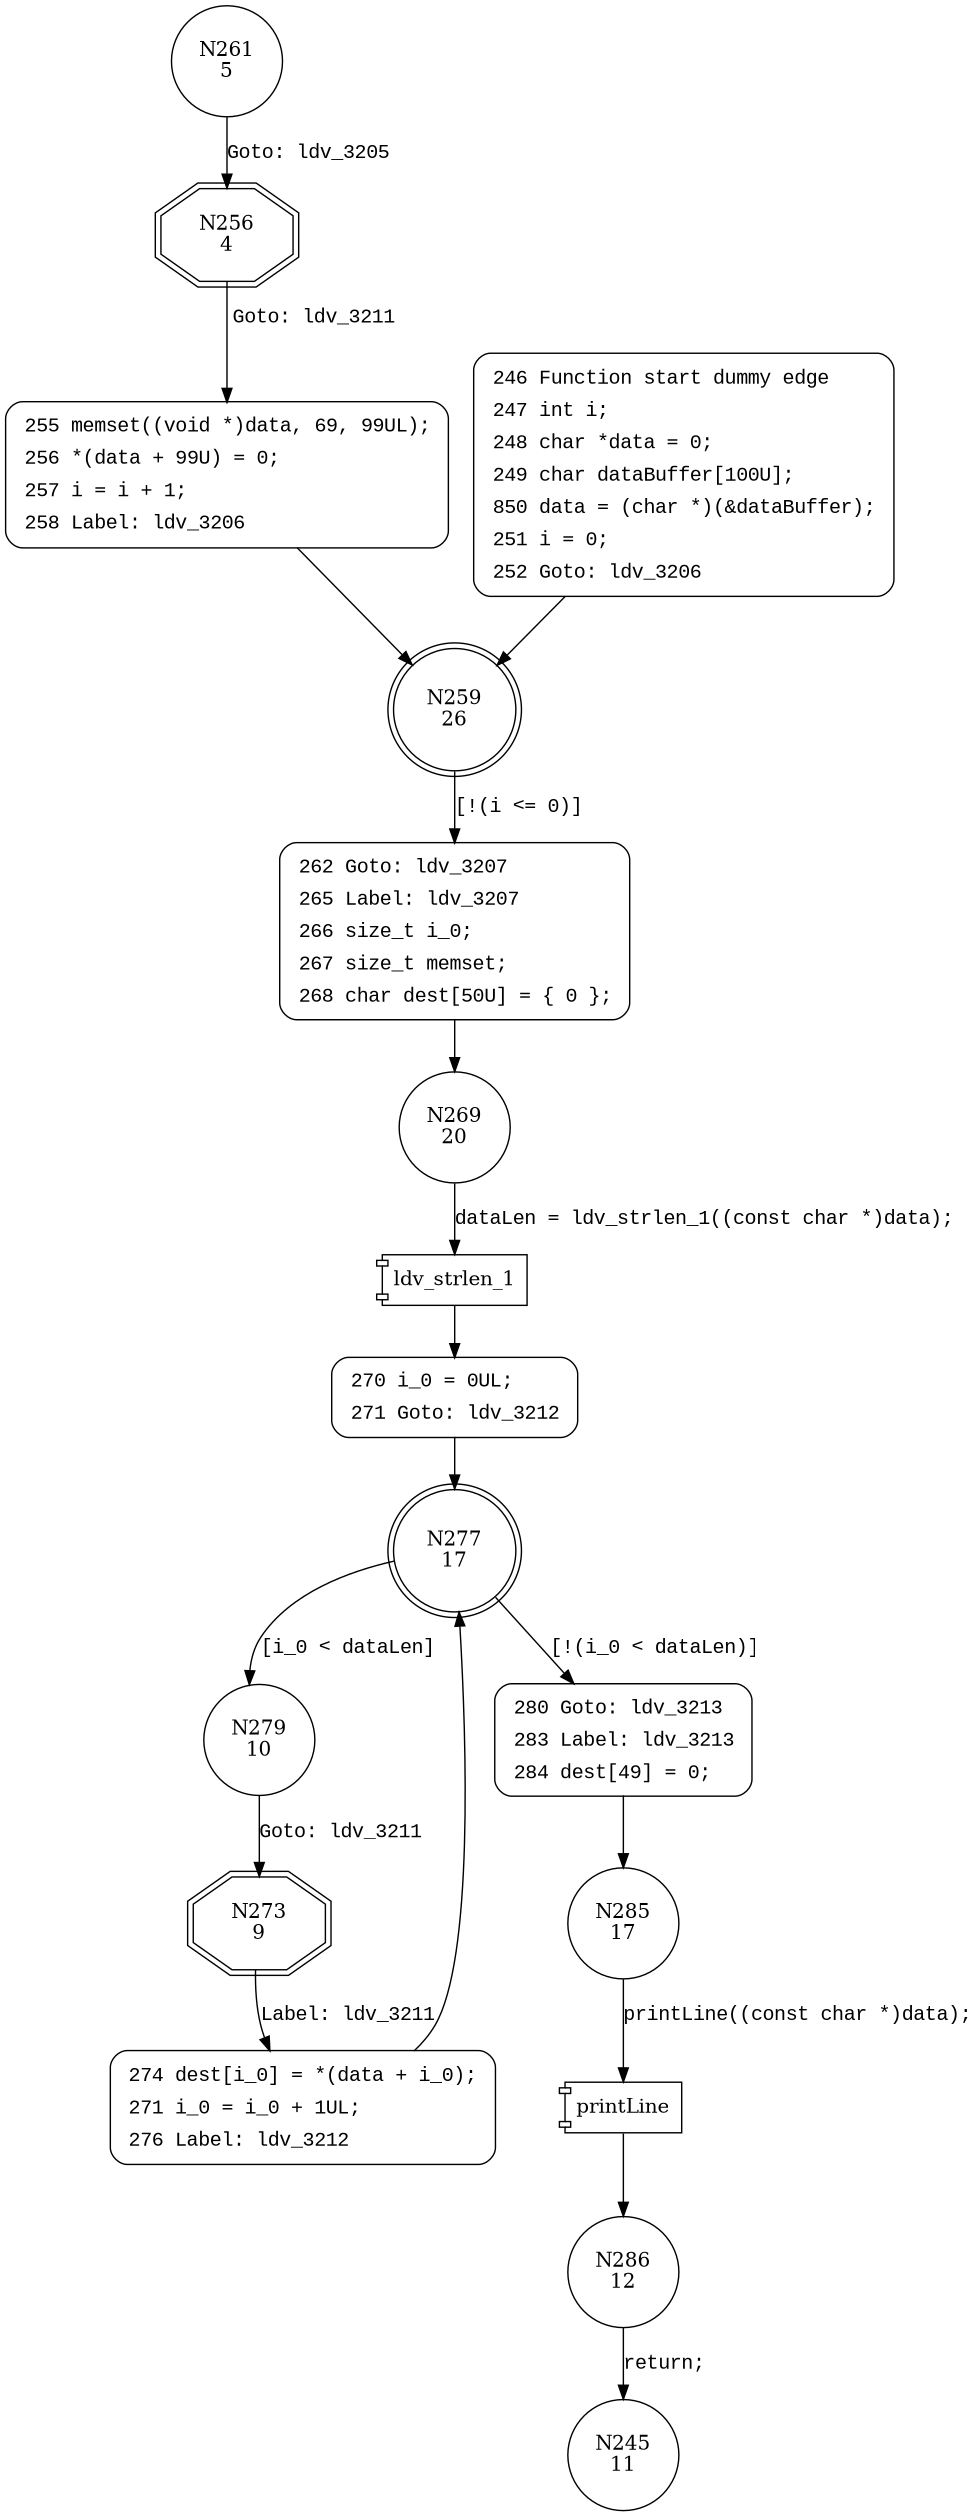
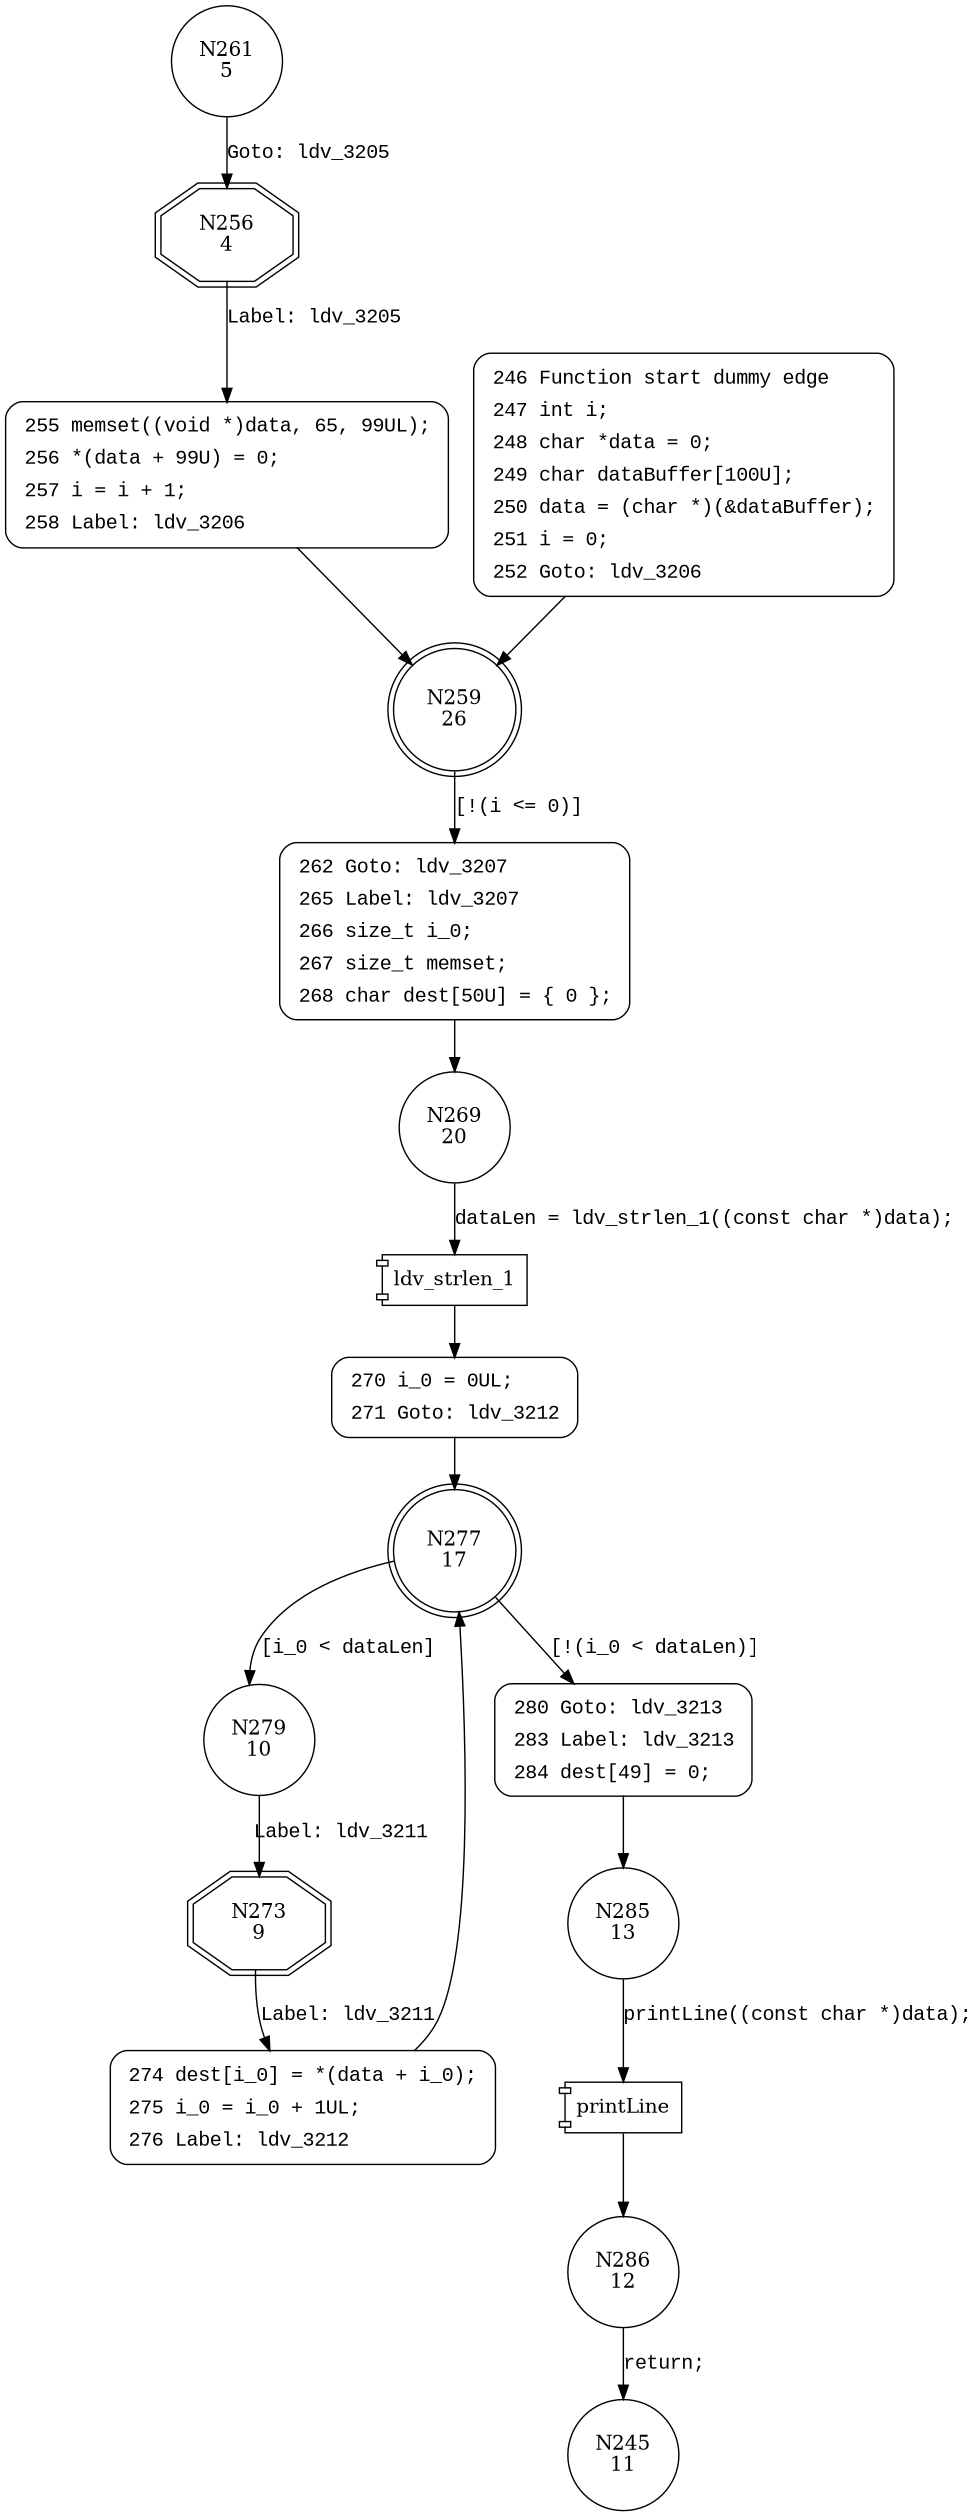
(314, 317) -> (314, 317)
(251, 426) -> (251, 426)
(510, 507) -> (510, 507)
(341, 1832) -> (341, 1832)
(623, 1923) -> (623, 1923)
(146, 2108) -> (146, 2108)
